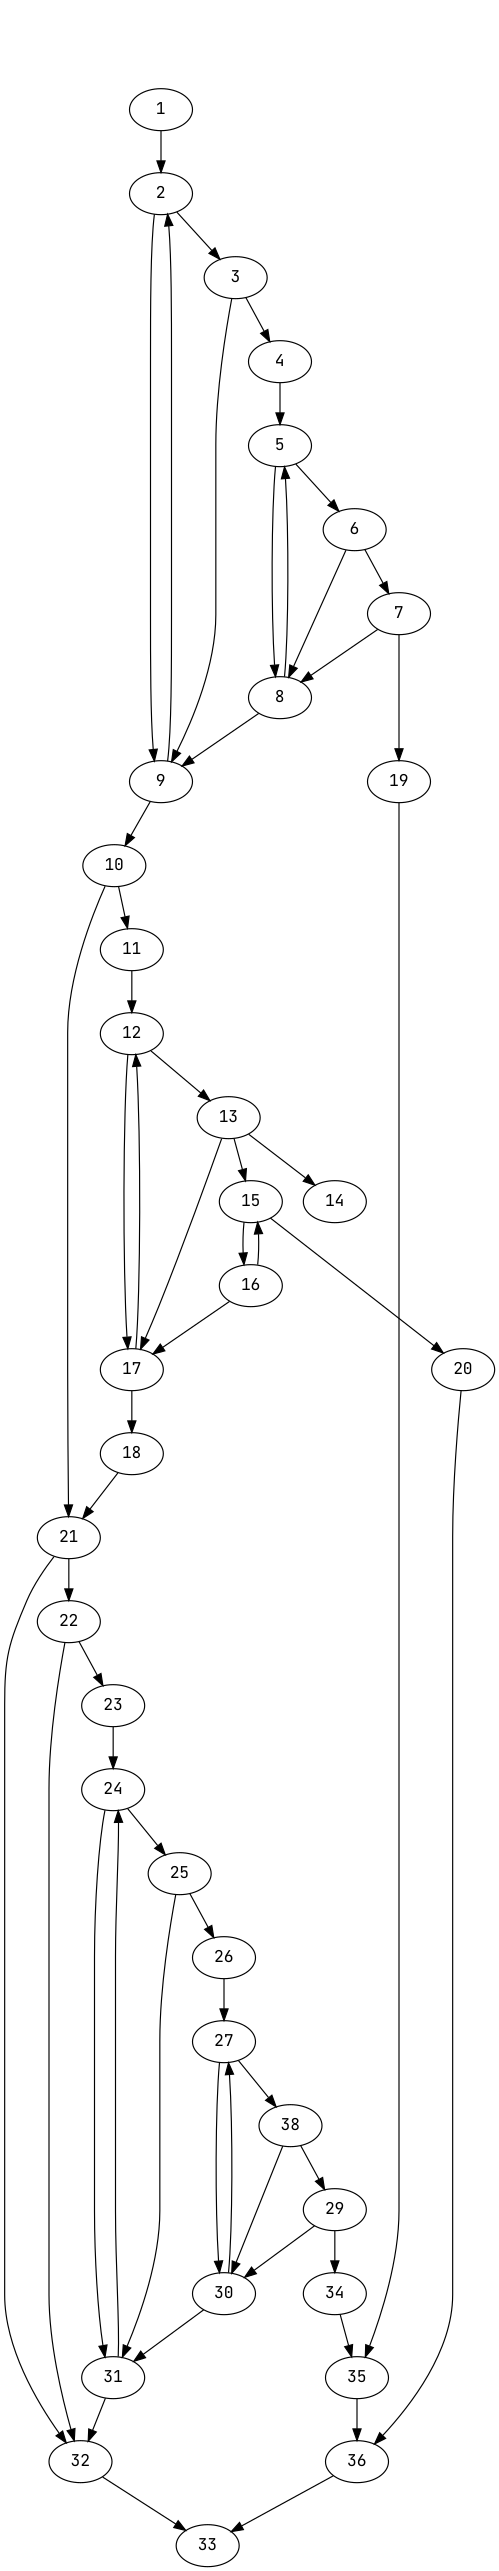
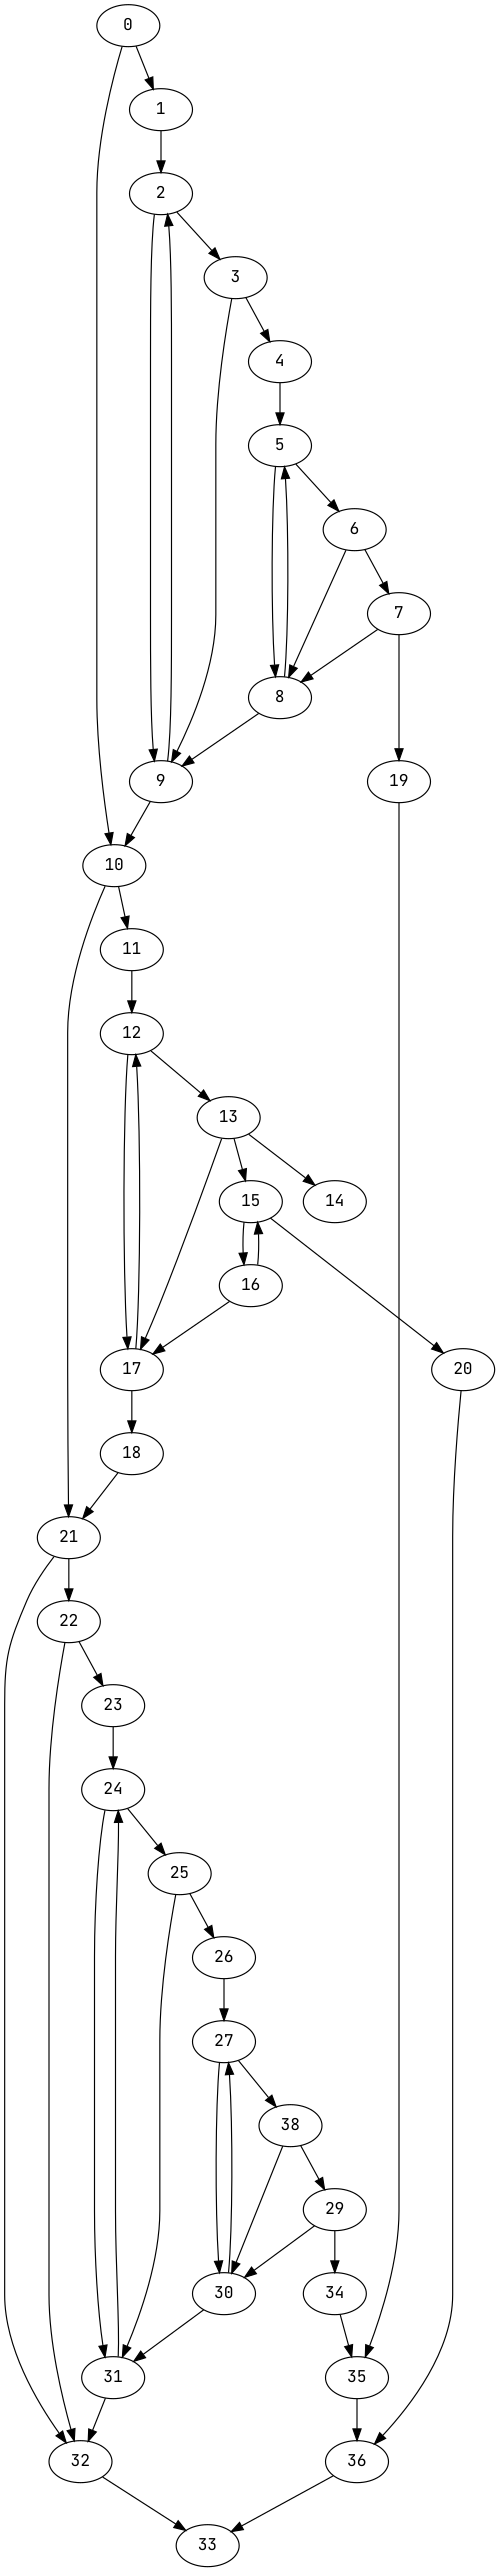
none -> (128, 26)
